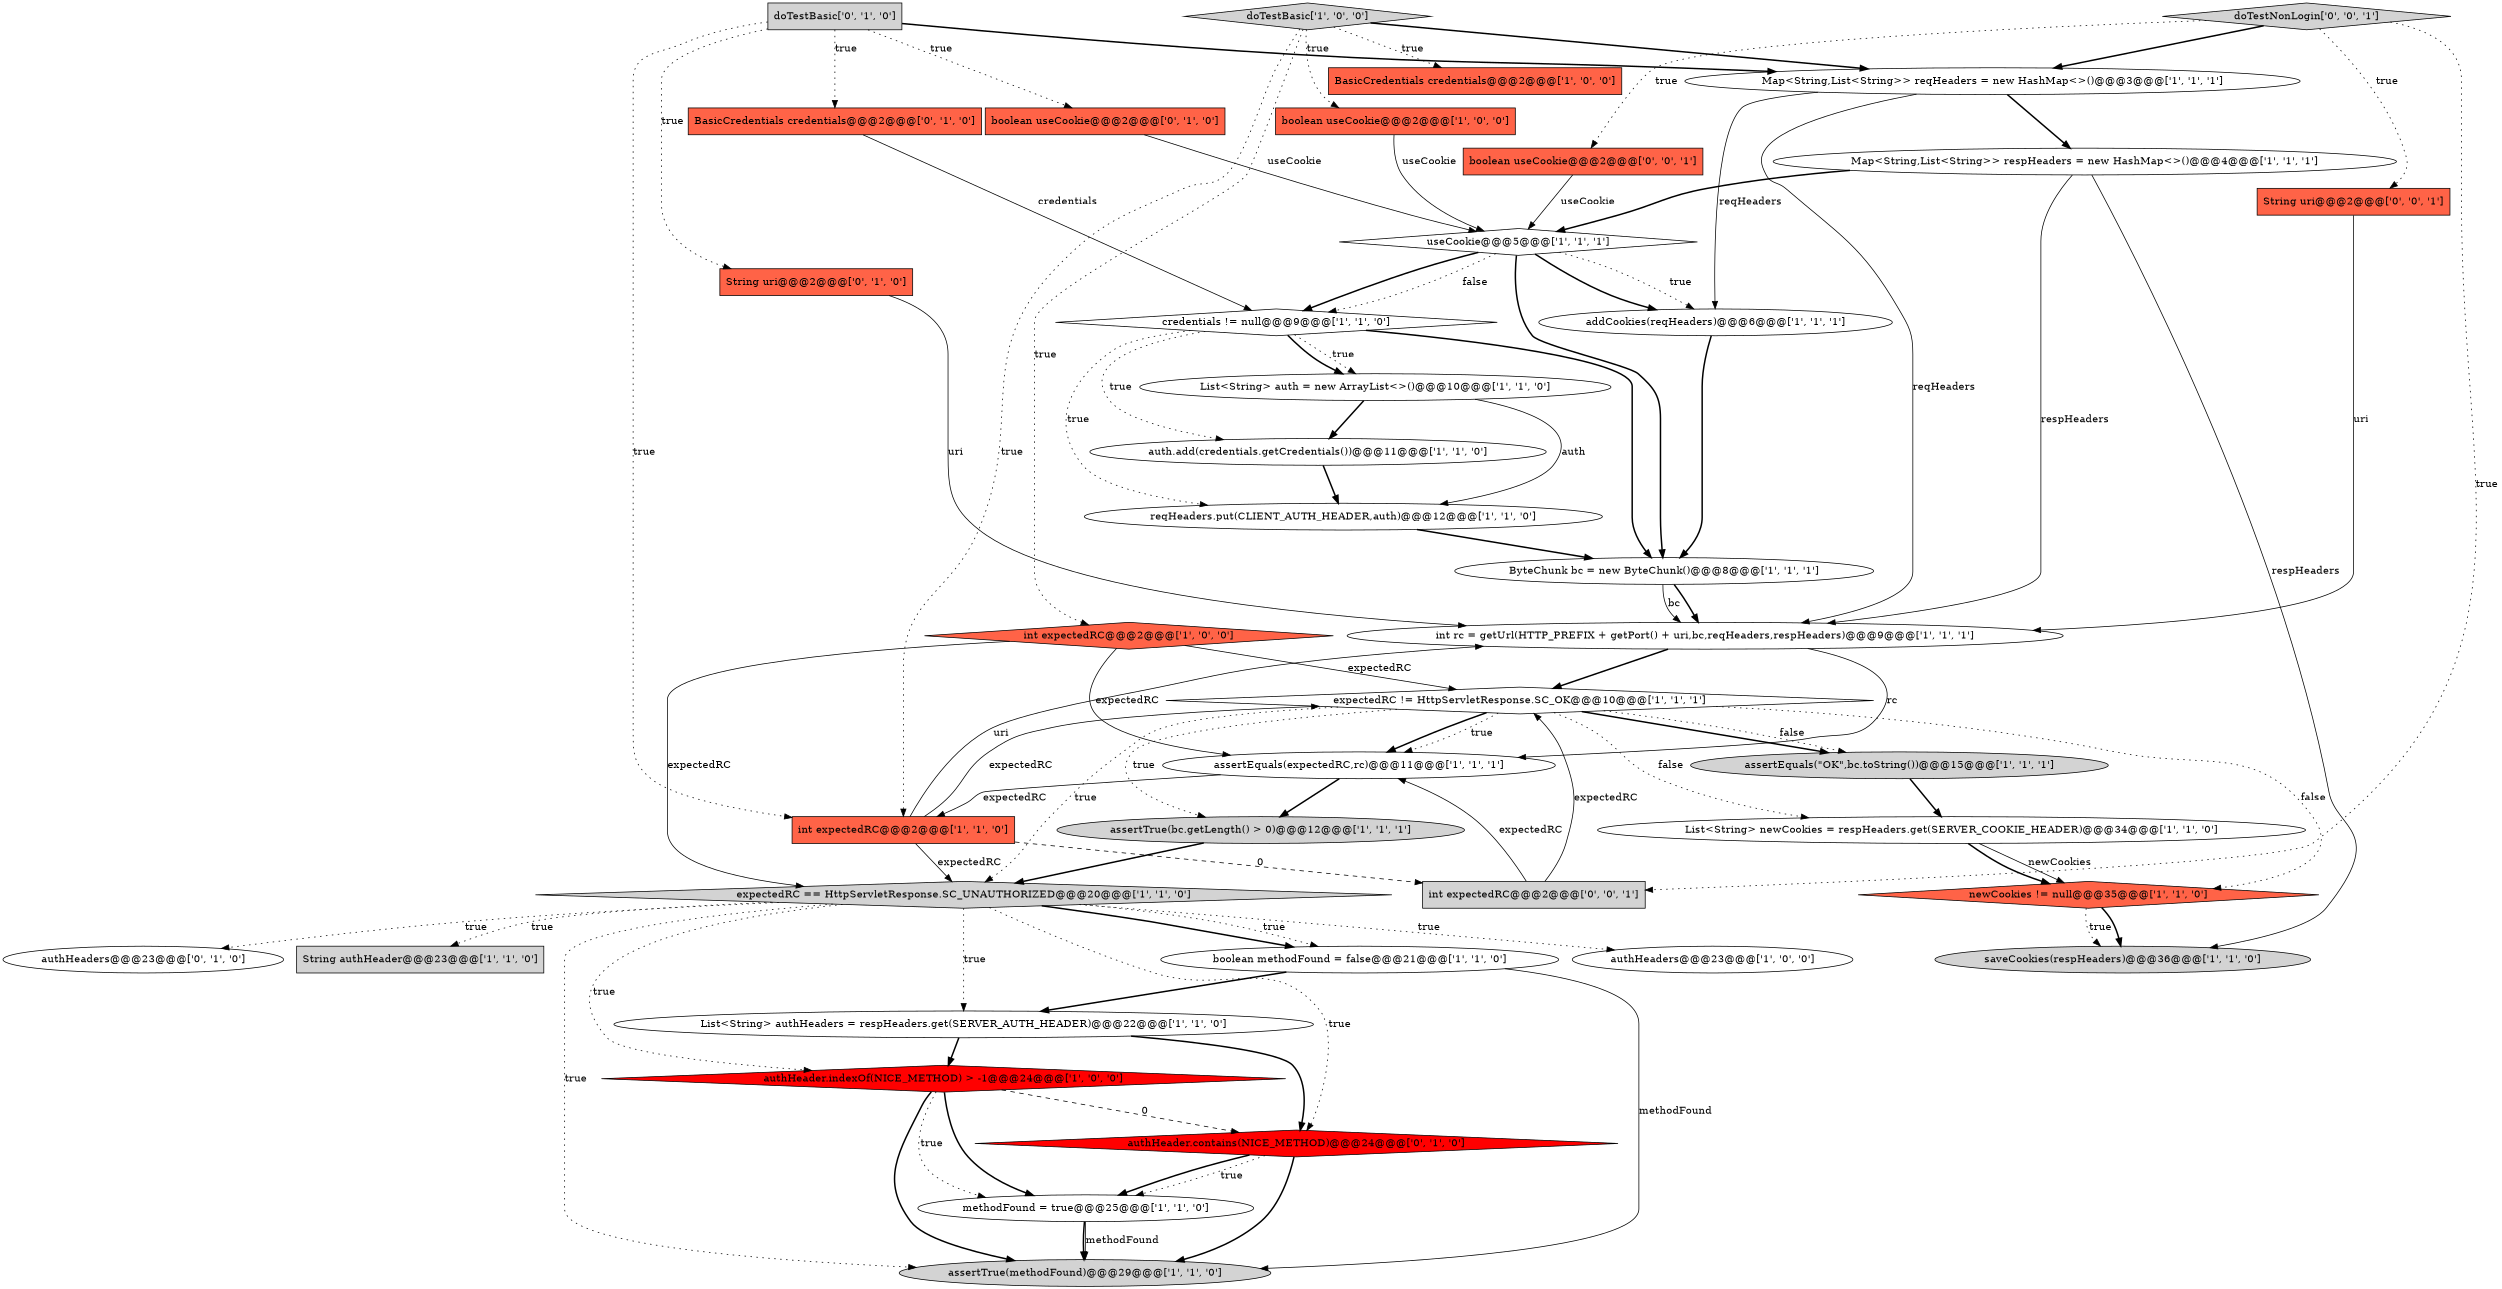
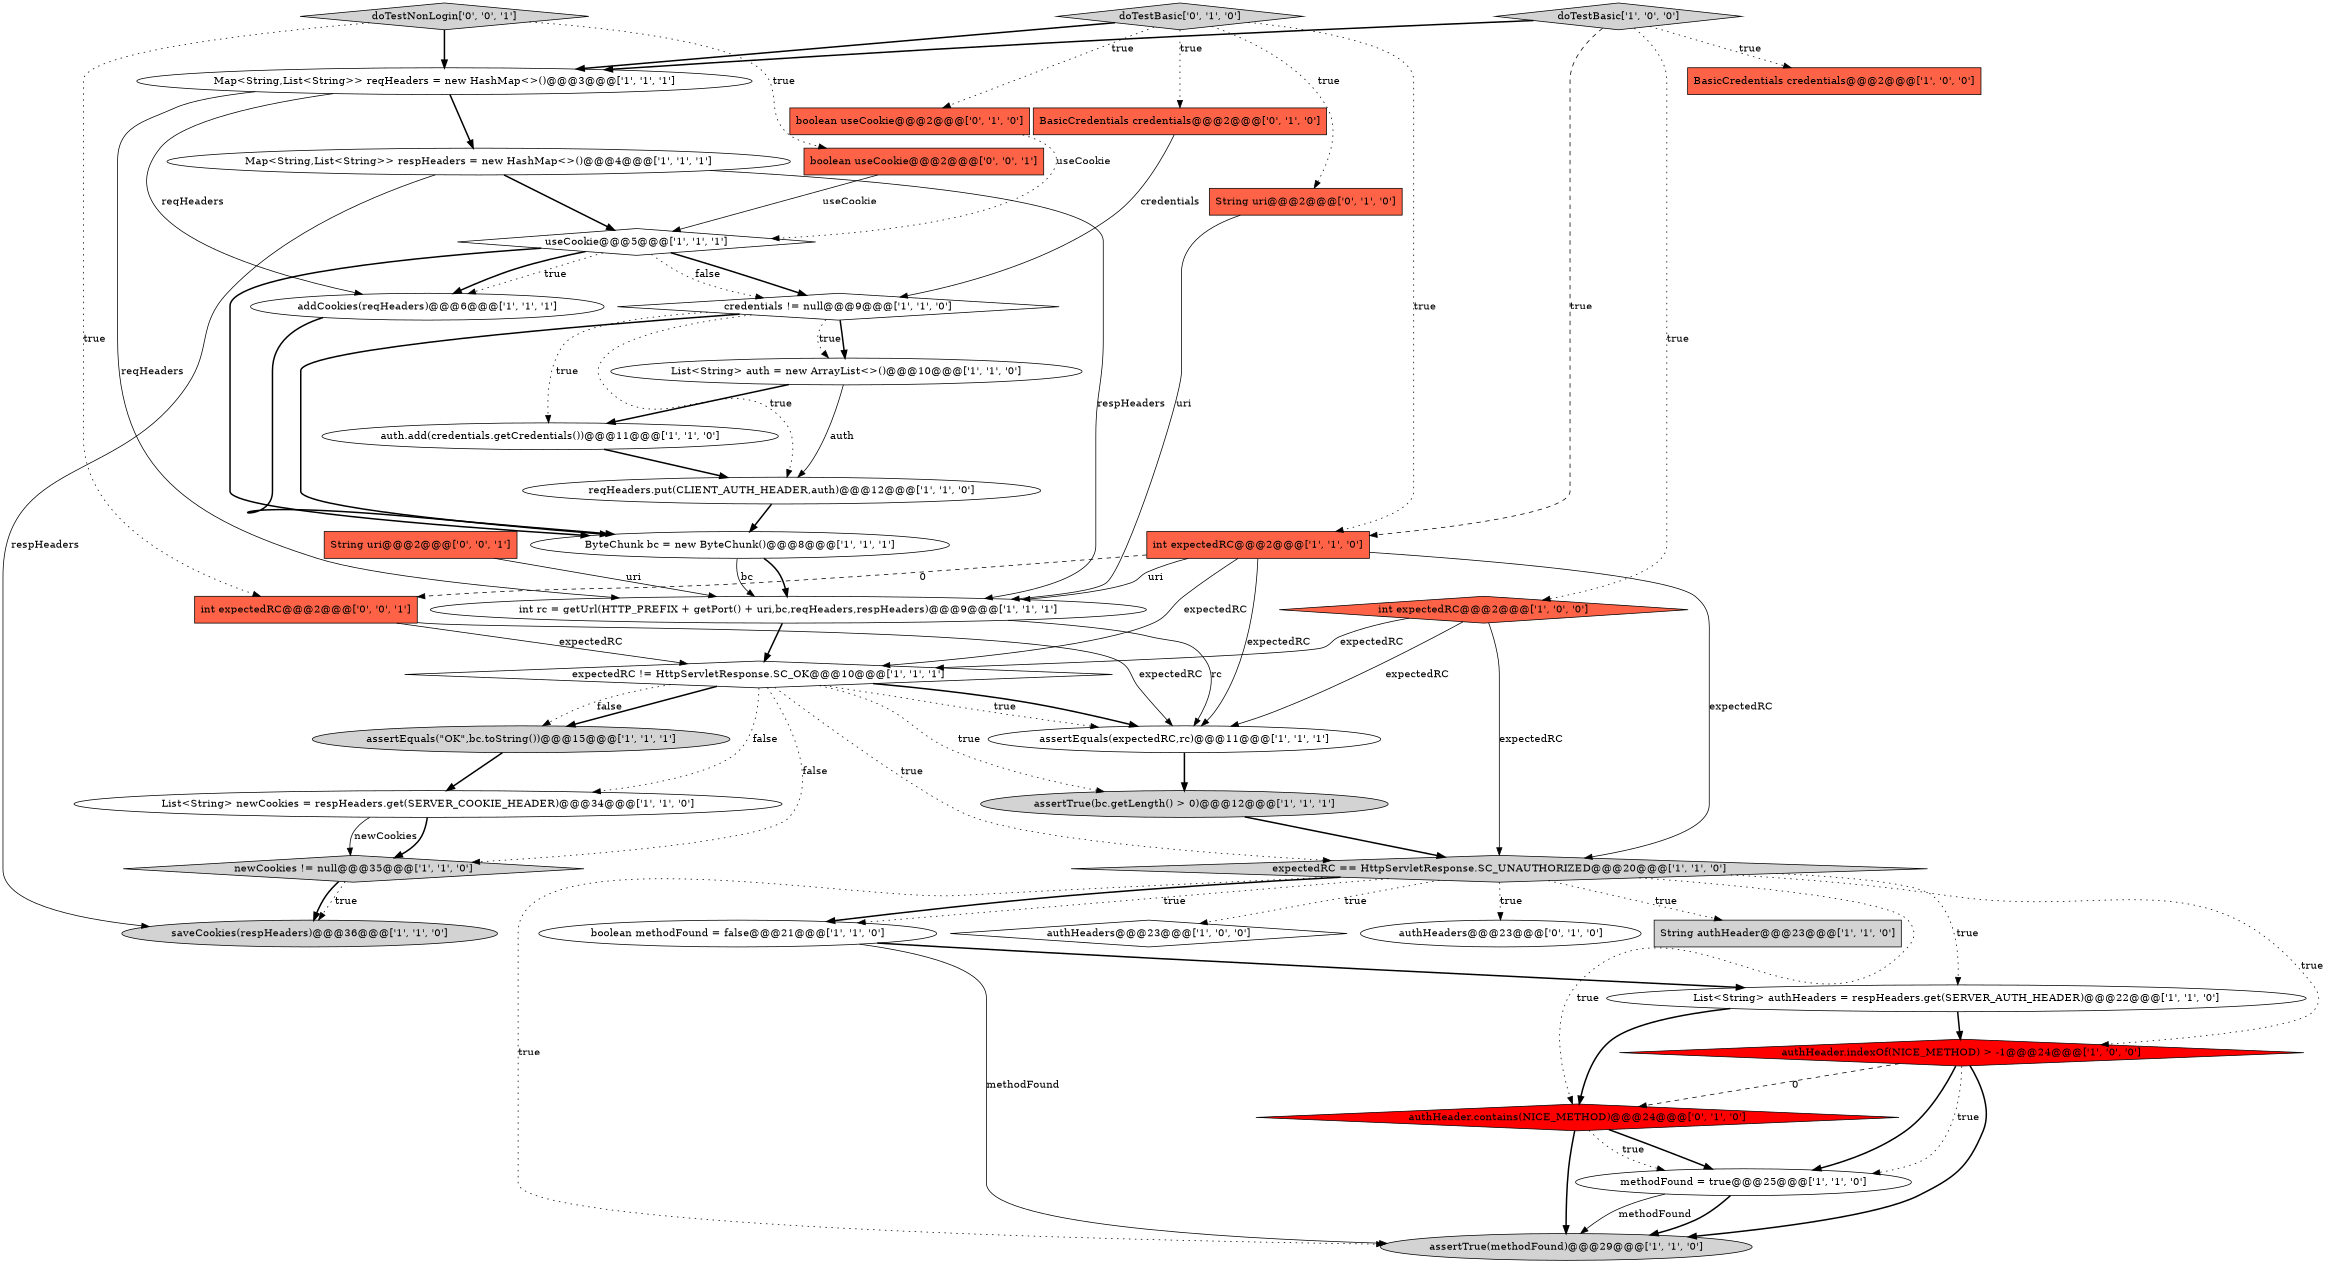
(835, 16) -> (1180, 16)
(2380, 100) -> none
(1395, 121) -> none
(1306, 185) -> (950, 218)
(1006, 364) -> (1570, 355)
(1072, 785) -> (1245, 644)
(1534, 895) -> (306, 610)
(2089, 895) -> (354, 869)
(1713, 960) -> (1149, 934)
